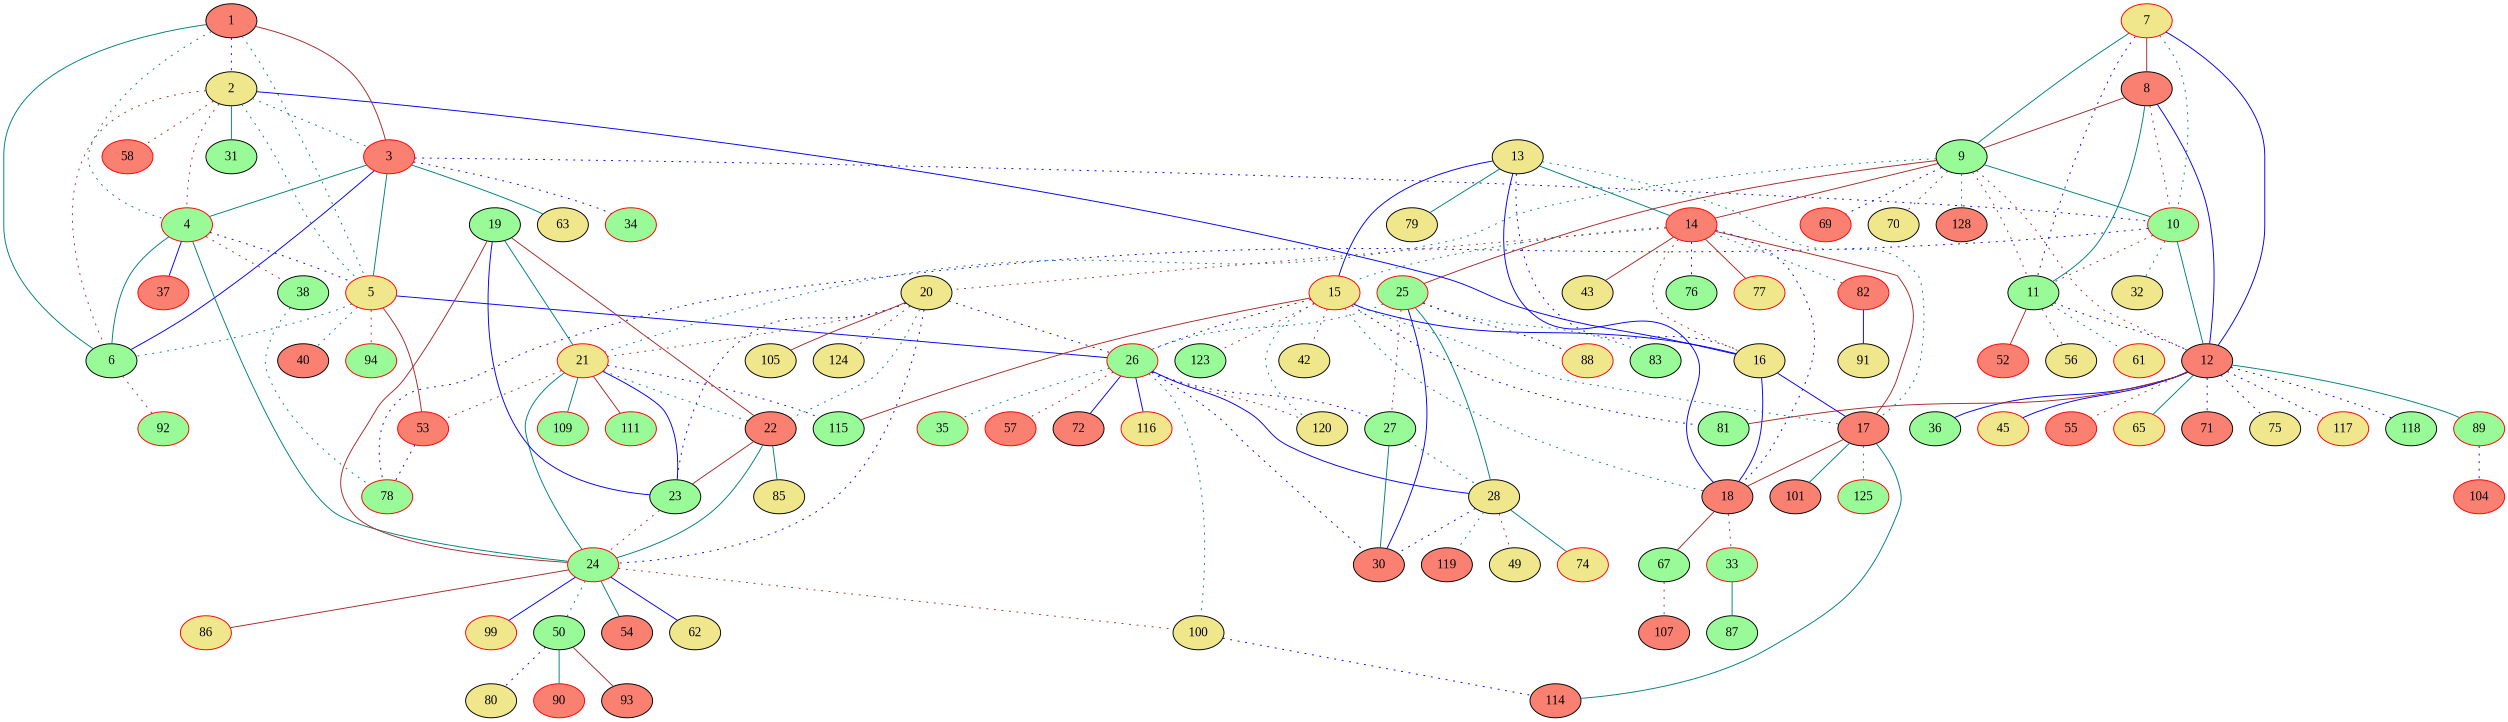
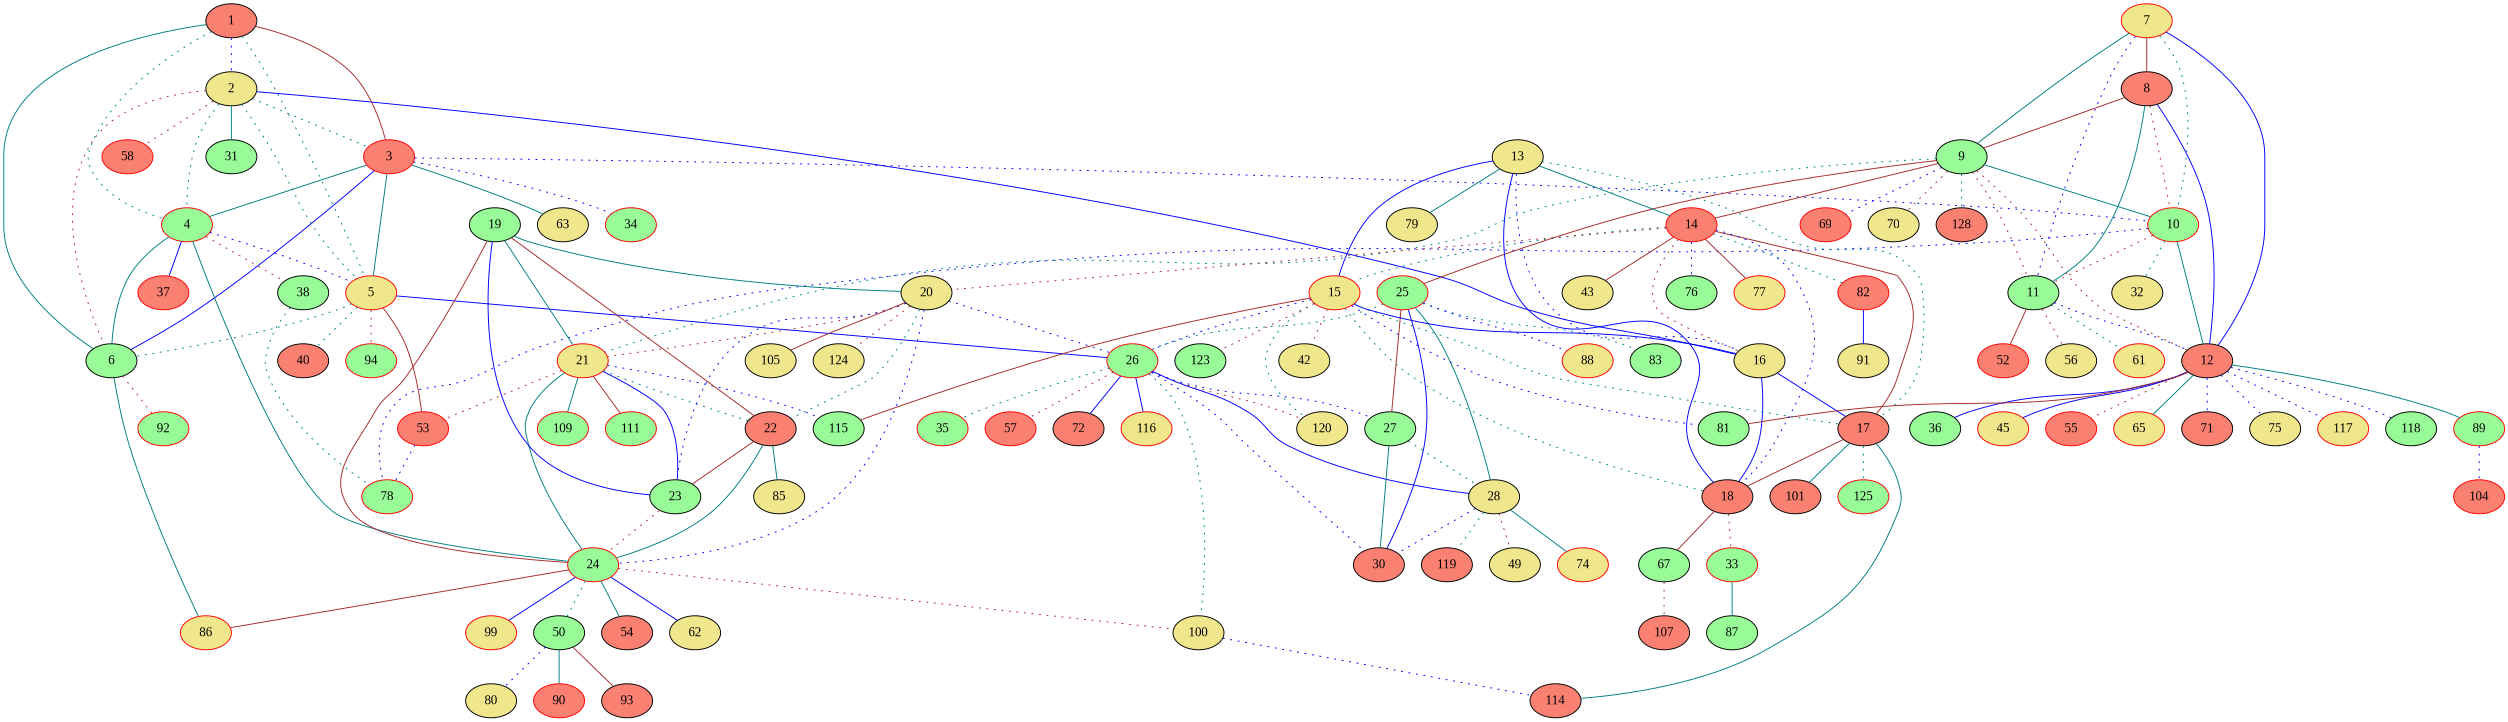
(193, 153) -> (193, 153)
none -> (706, 276)
(1397, 356) -> (1397, 356)
none -> (148, 500)
